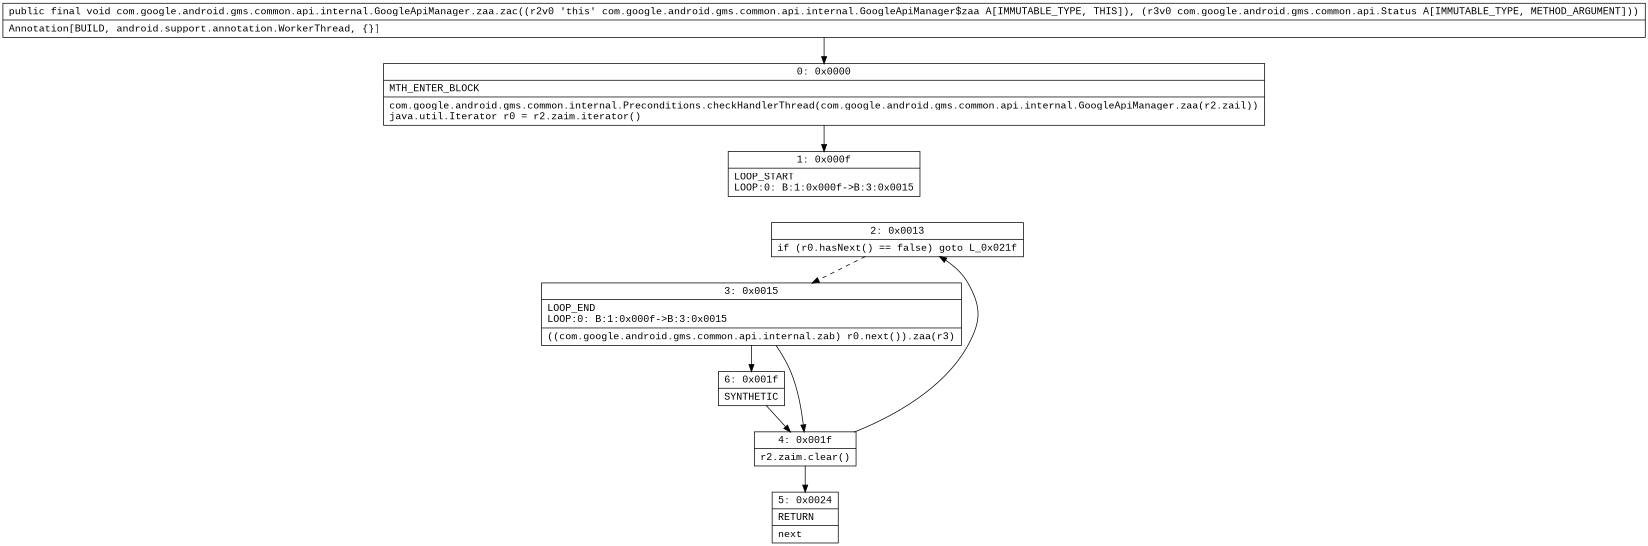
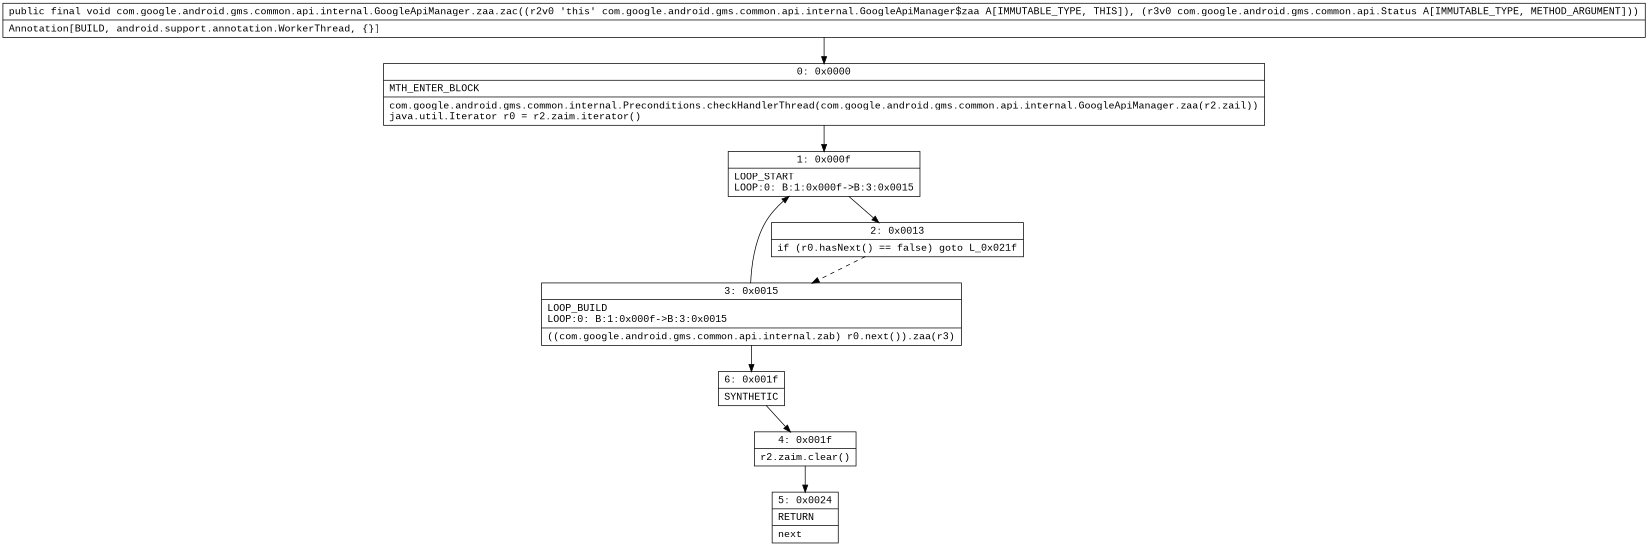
(572, 308) -> (577, 308)
(954, 365) -> (861, 207)
(795, 383) -> (758, 238)
